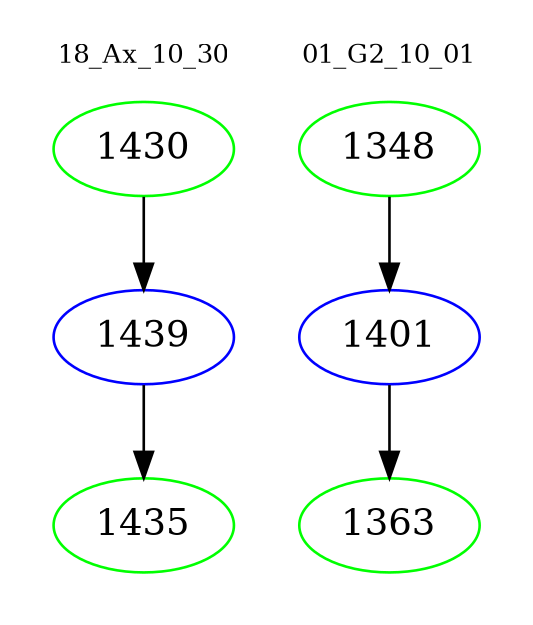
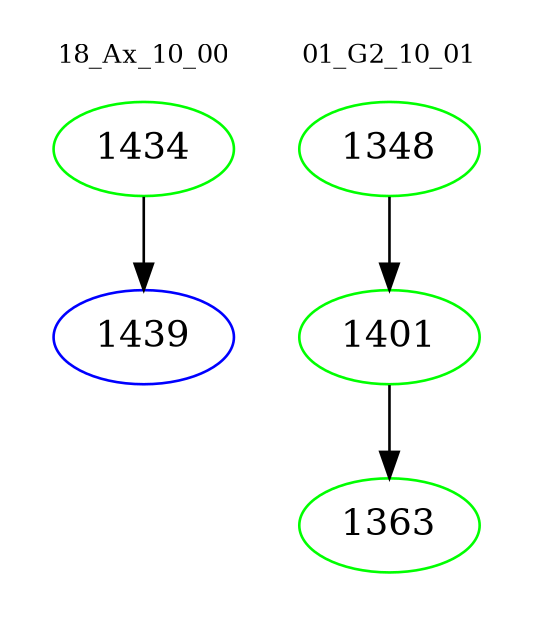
(144, 56) -> (144, 56)
(144, 149) -> (144, 149)
(389, 337) -> (389, 337)
(144, 525) -> none
